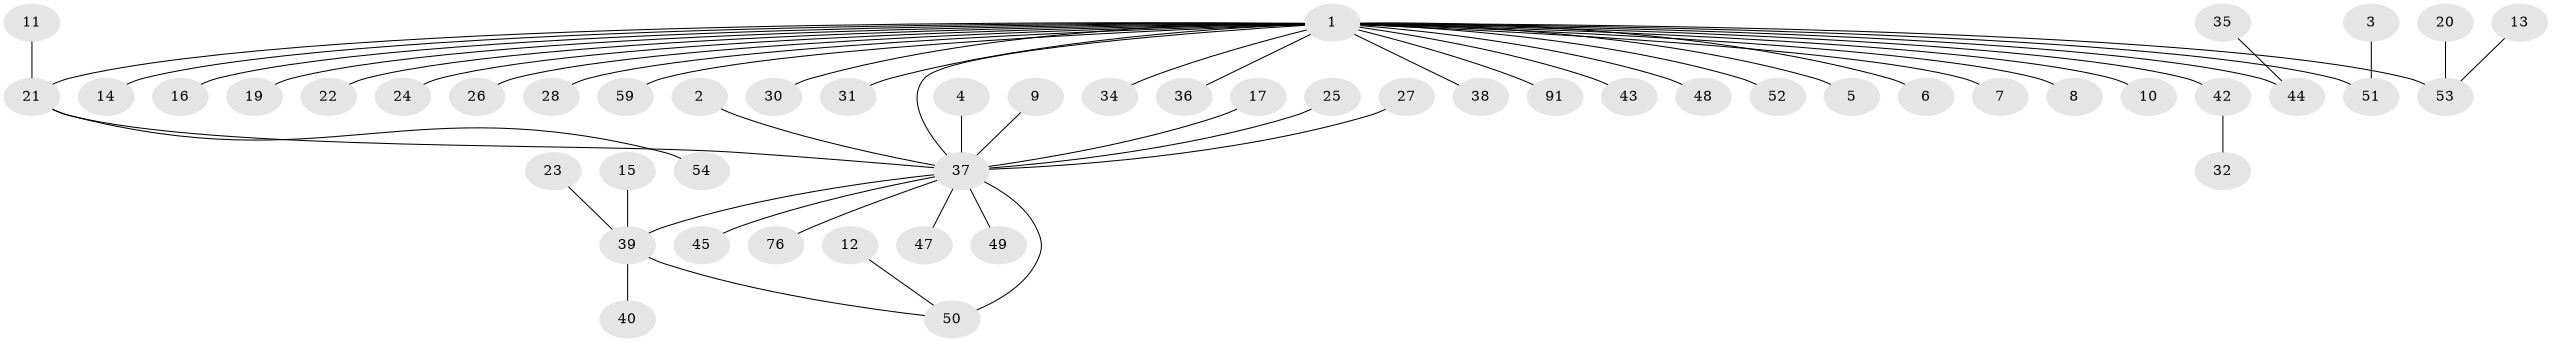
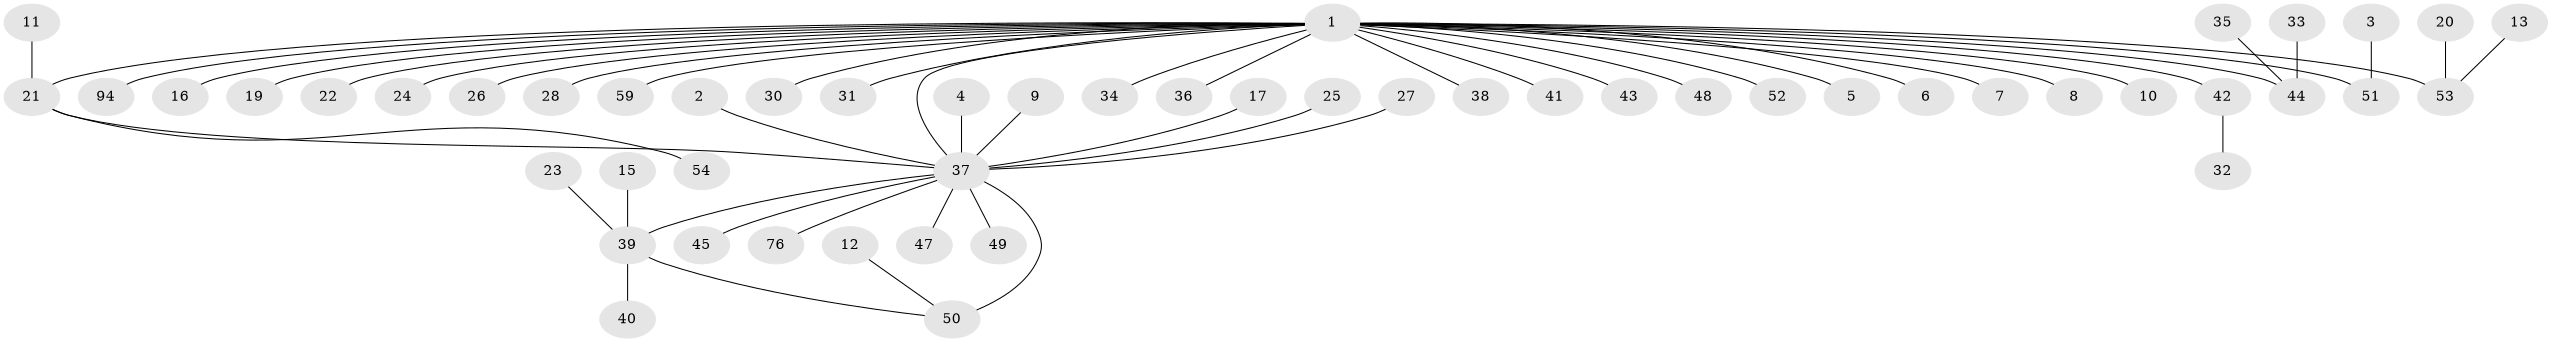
none -> (2297, 23)
(106, 97) -> (106, 97)
(1555, 97) -> (1555, 97)
